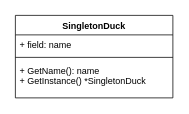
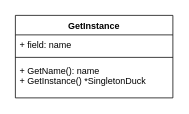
(94, 26) -> (94, 26)
